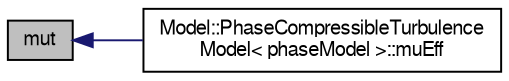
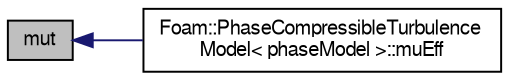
(322, 40) -> (322, 40)
